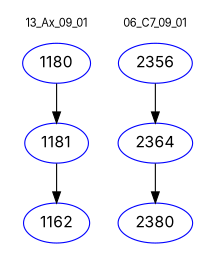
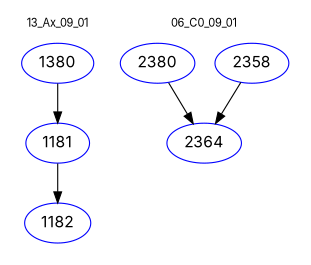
(155, 24) -> (204, 24)
(57, 63) -> (58, 63)
(155, 63) -> (252, 63)
(155, 178) -> (178, 98)
(57, 223) -> (58, 223)
